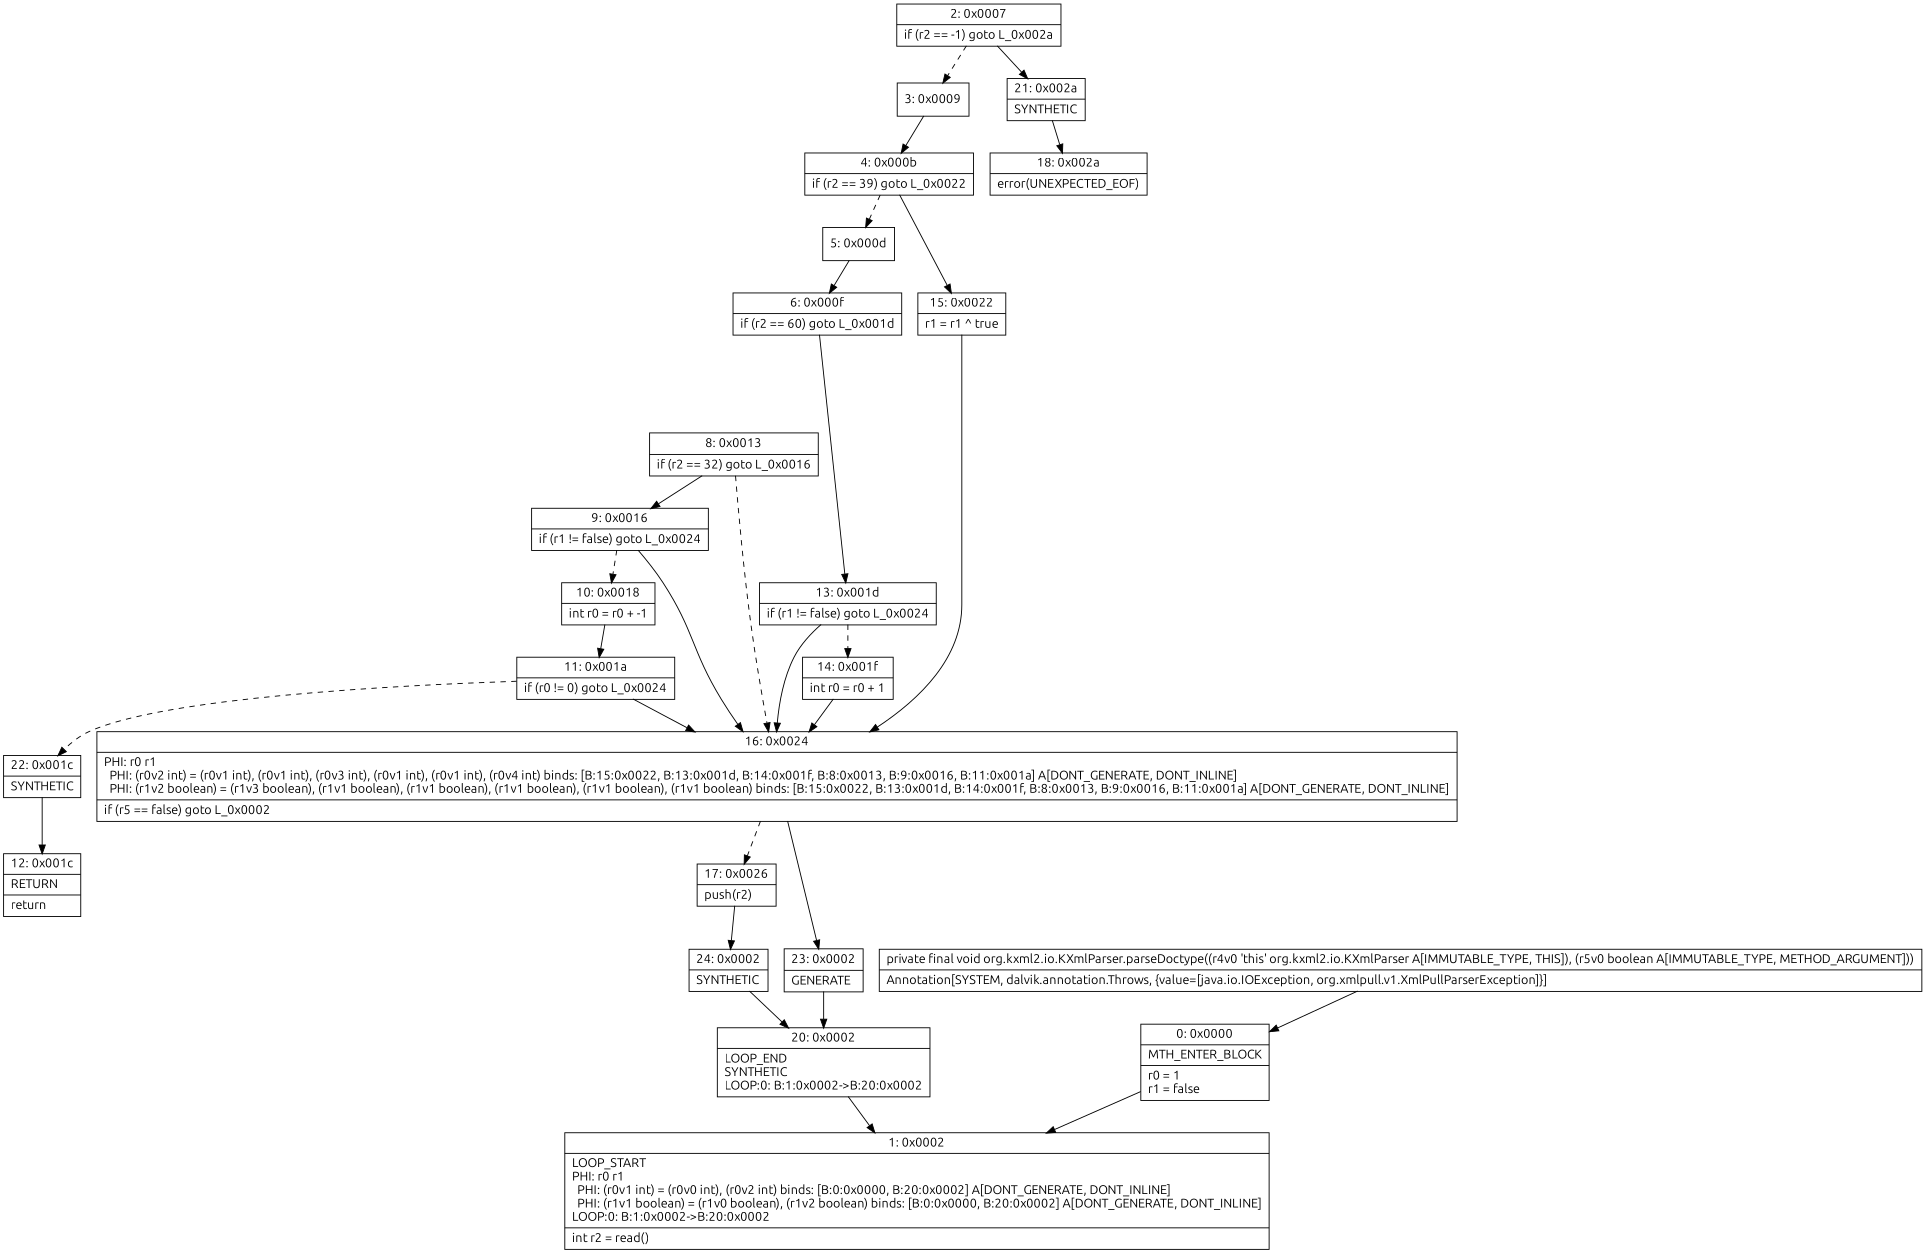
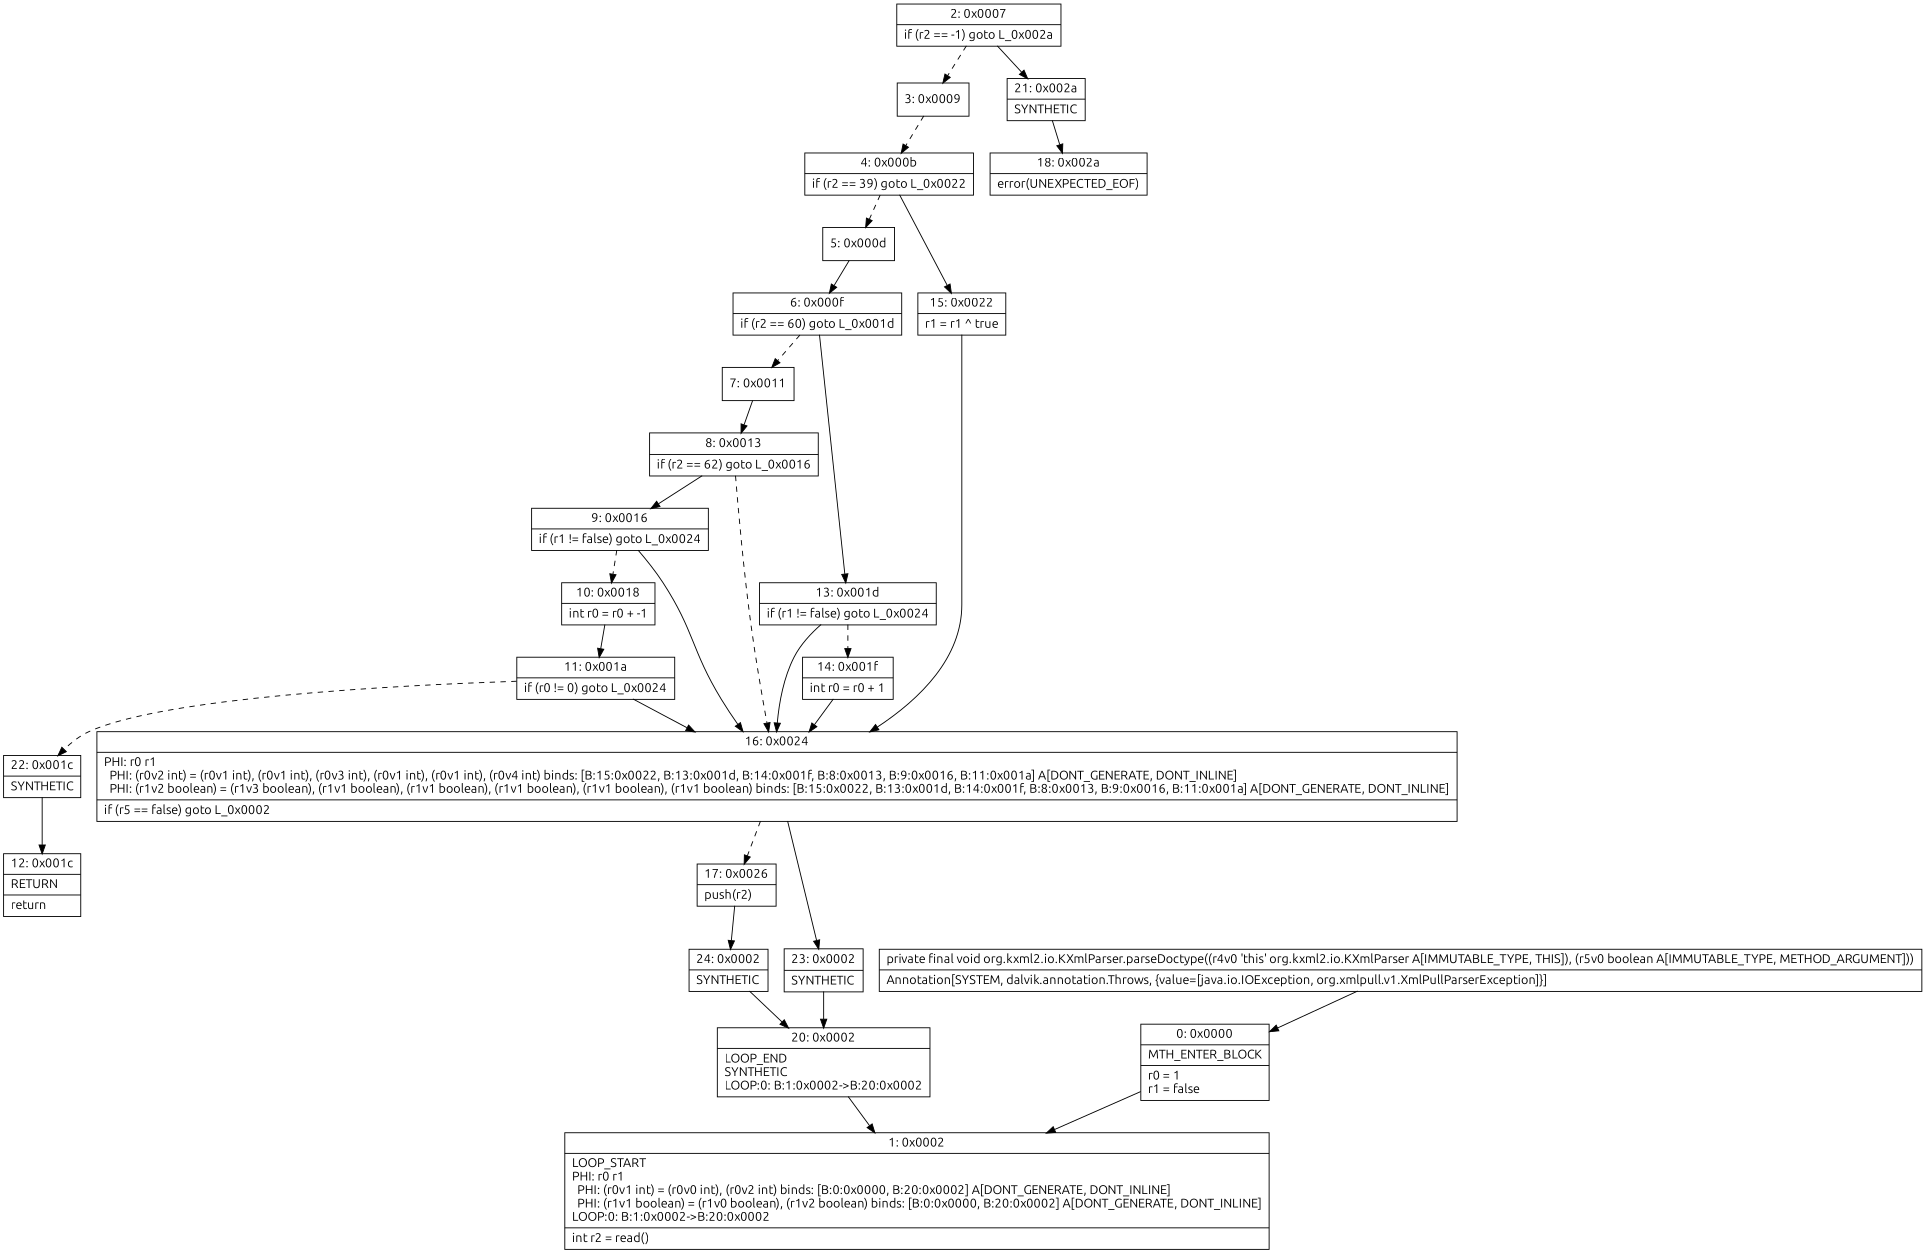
(915, 131) -> (915, 131)
none -> (758, 384)
(734, 465) -> (734, 465)
(821, 981) -> (823, 981)
